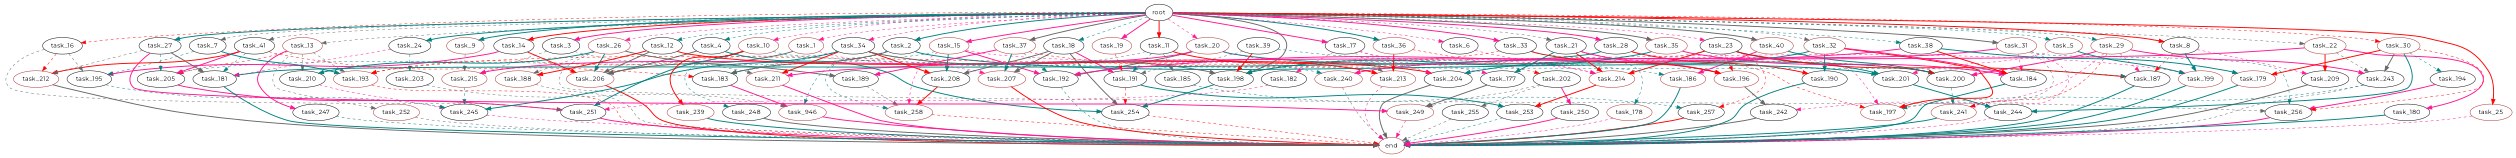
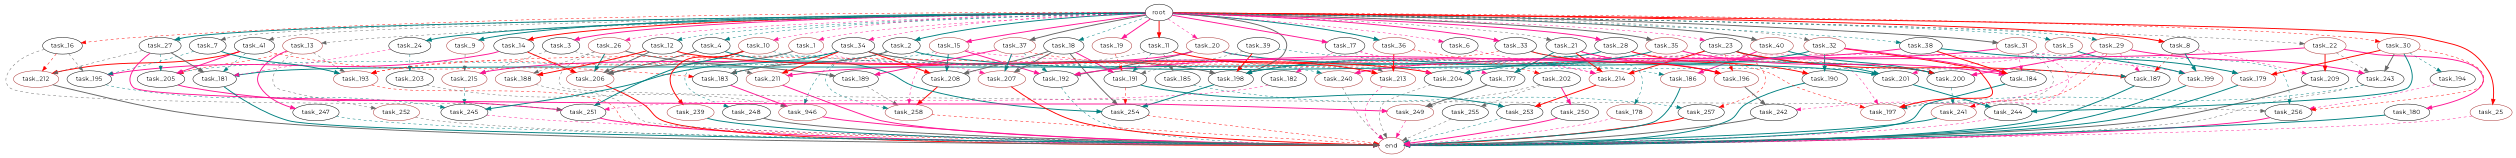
(303, 79) -> none
(2375, 97) -> (2375, 97)
(1393, 98) -> (1393, 98)
